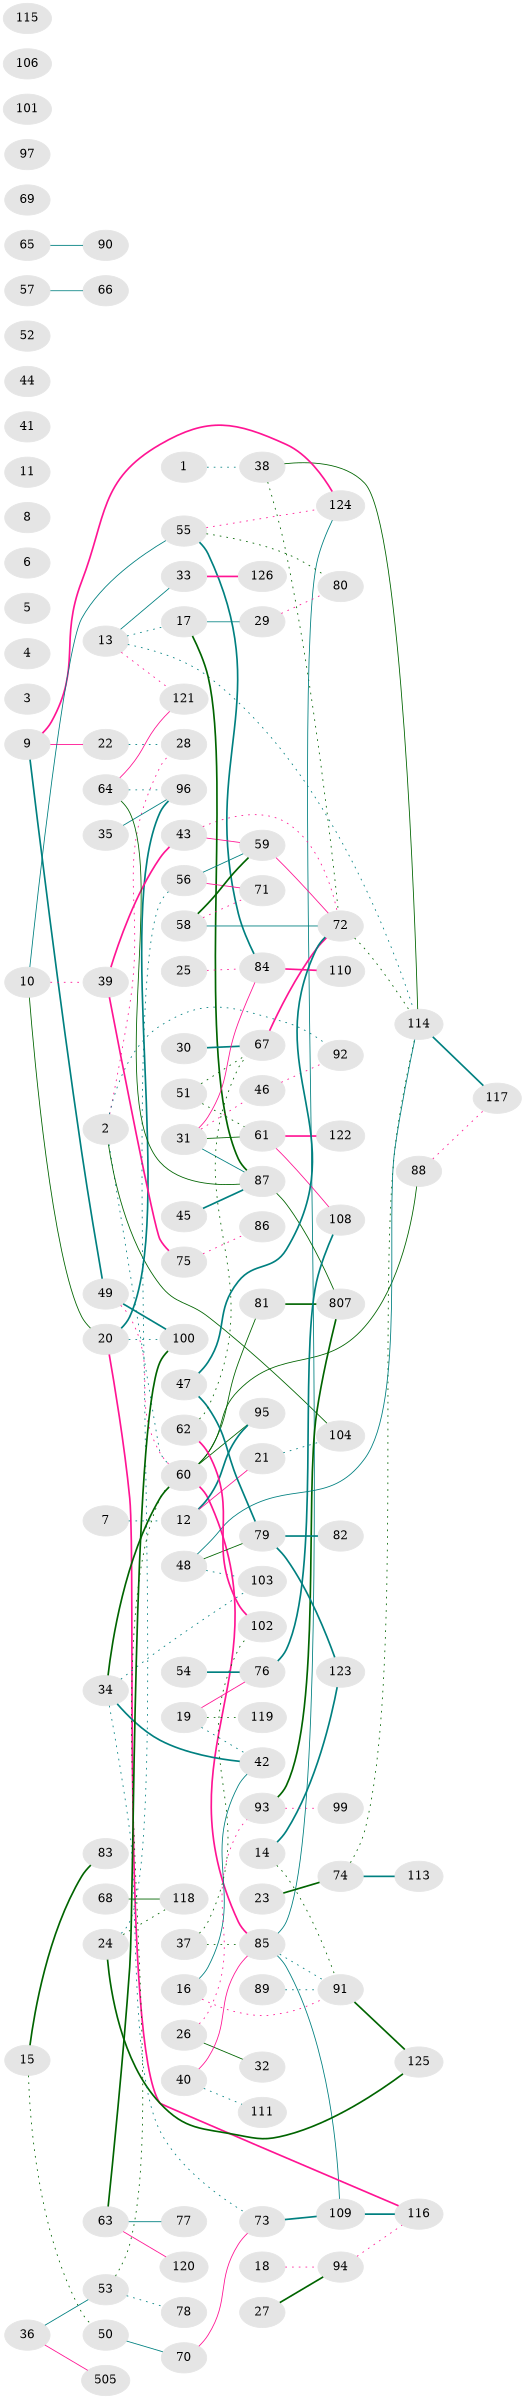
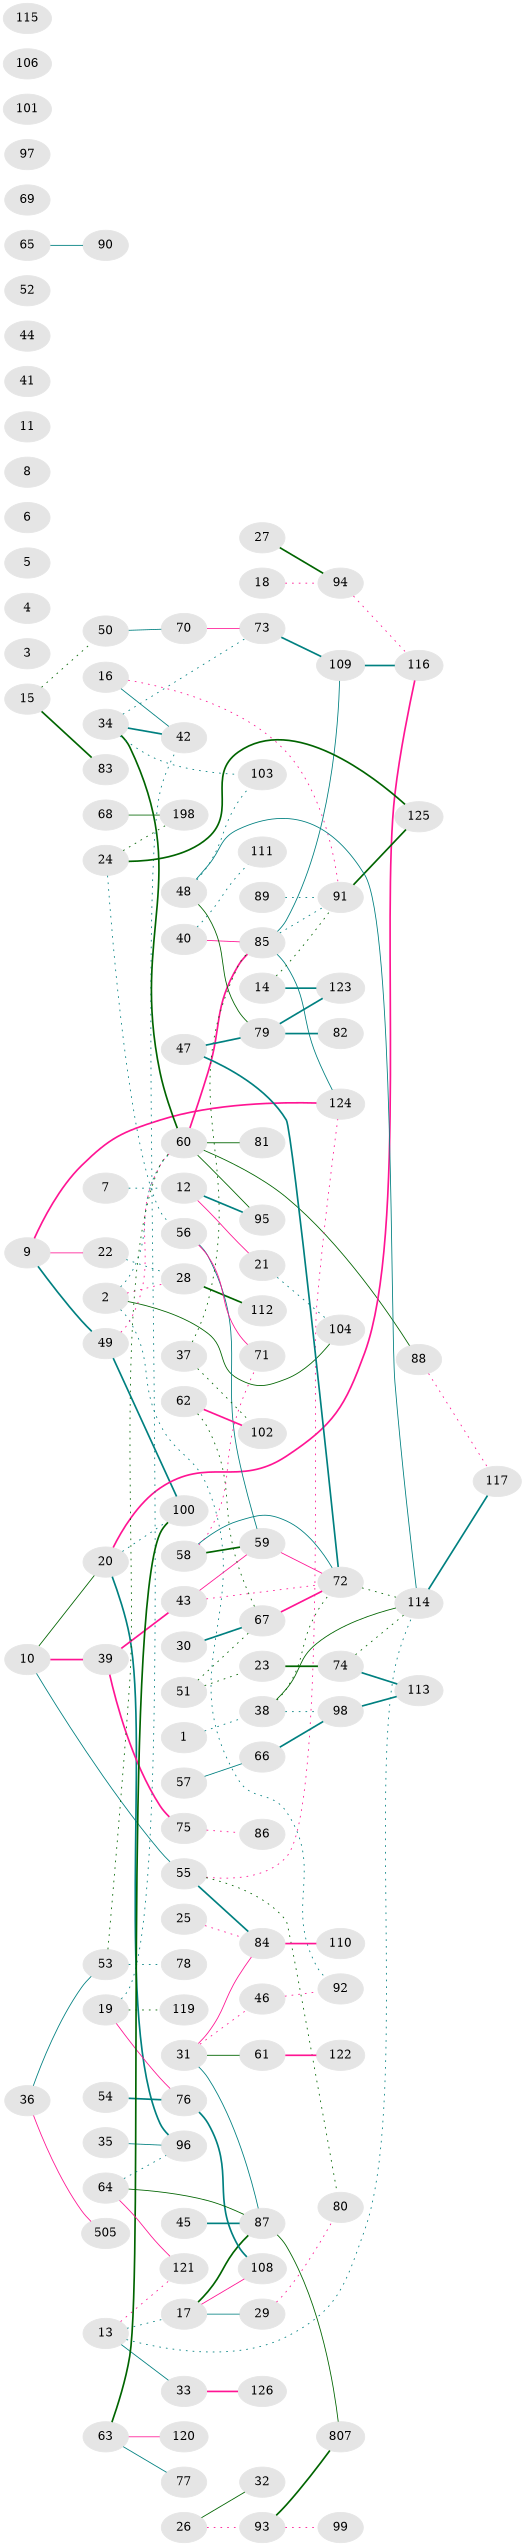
(67, 982) -> (67, 1660)
(217, 1112) -> (223, 1679)
(303, 1177) -> (223, 2292)
(301, 1304) -> none
none -> (262, 1311)
none -> (341, 1712)
(184, 1899) -> (184, 815)
